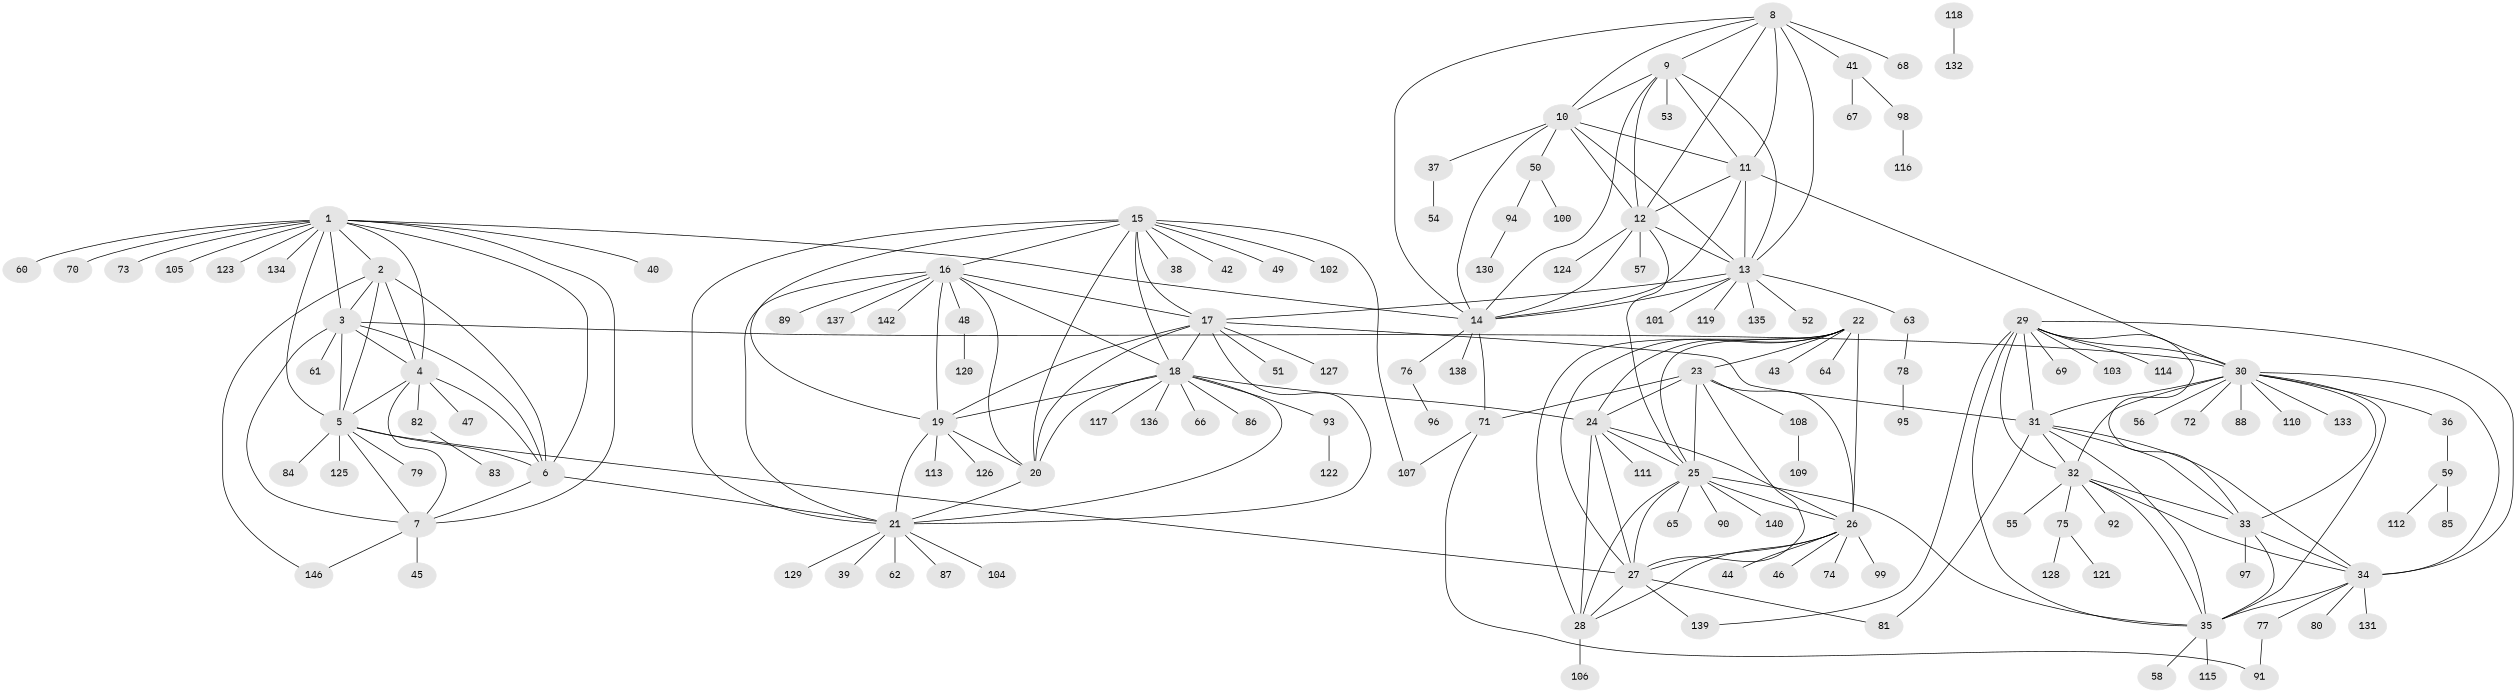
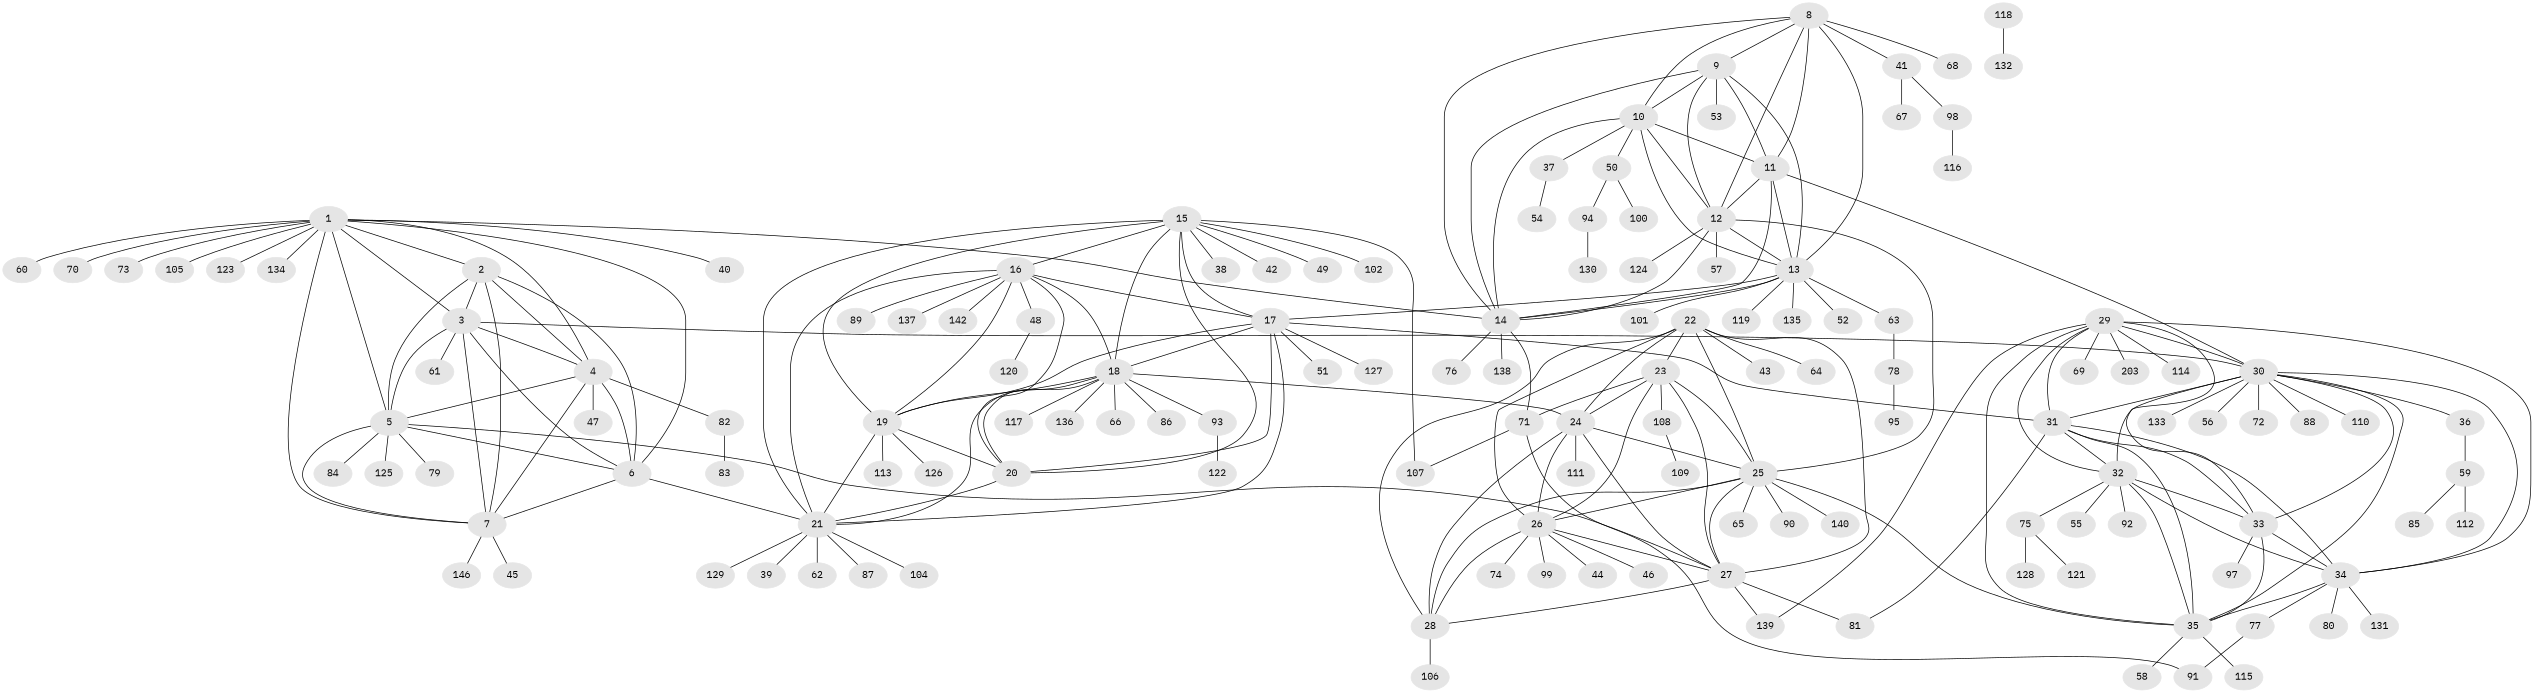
(2112, 372) -> (2130, 372)
(226, 404) -> (501, 403)
(1434, 423) -> none
